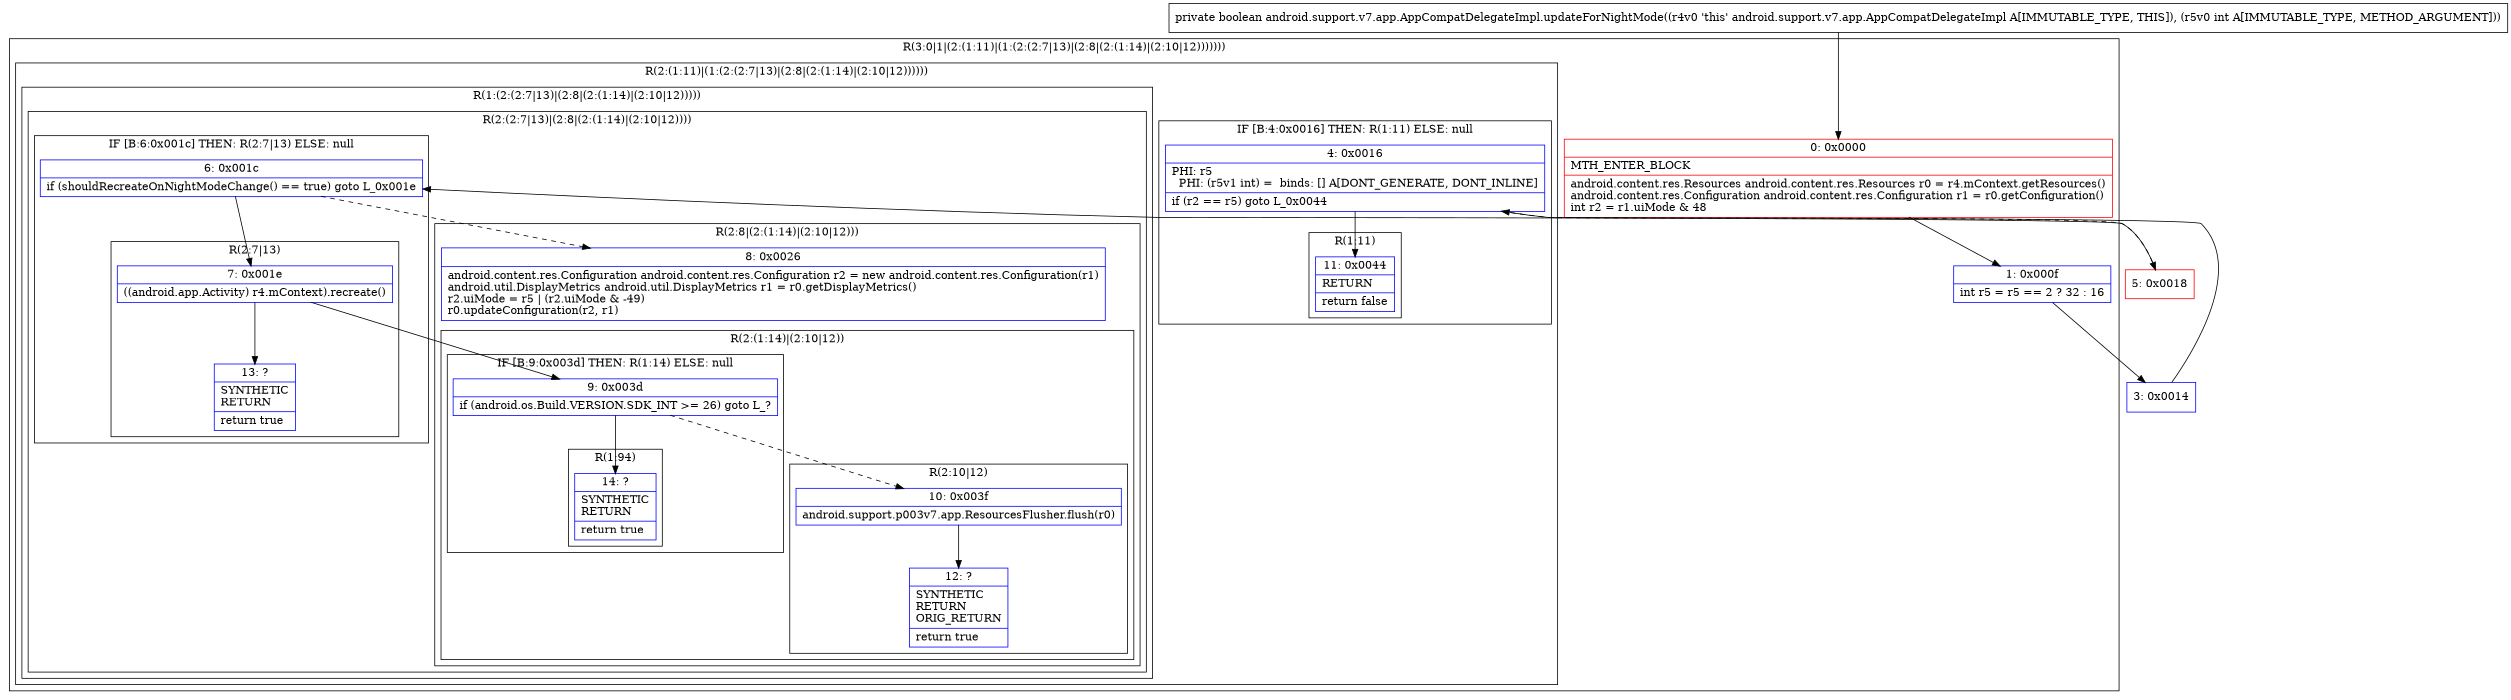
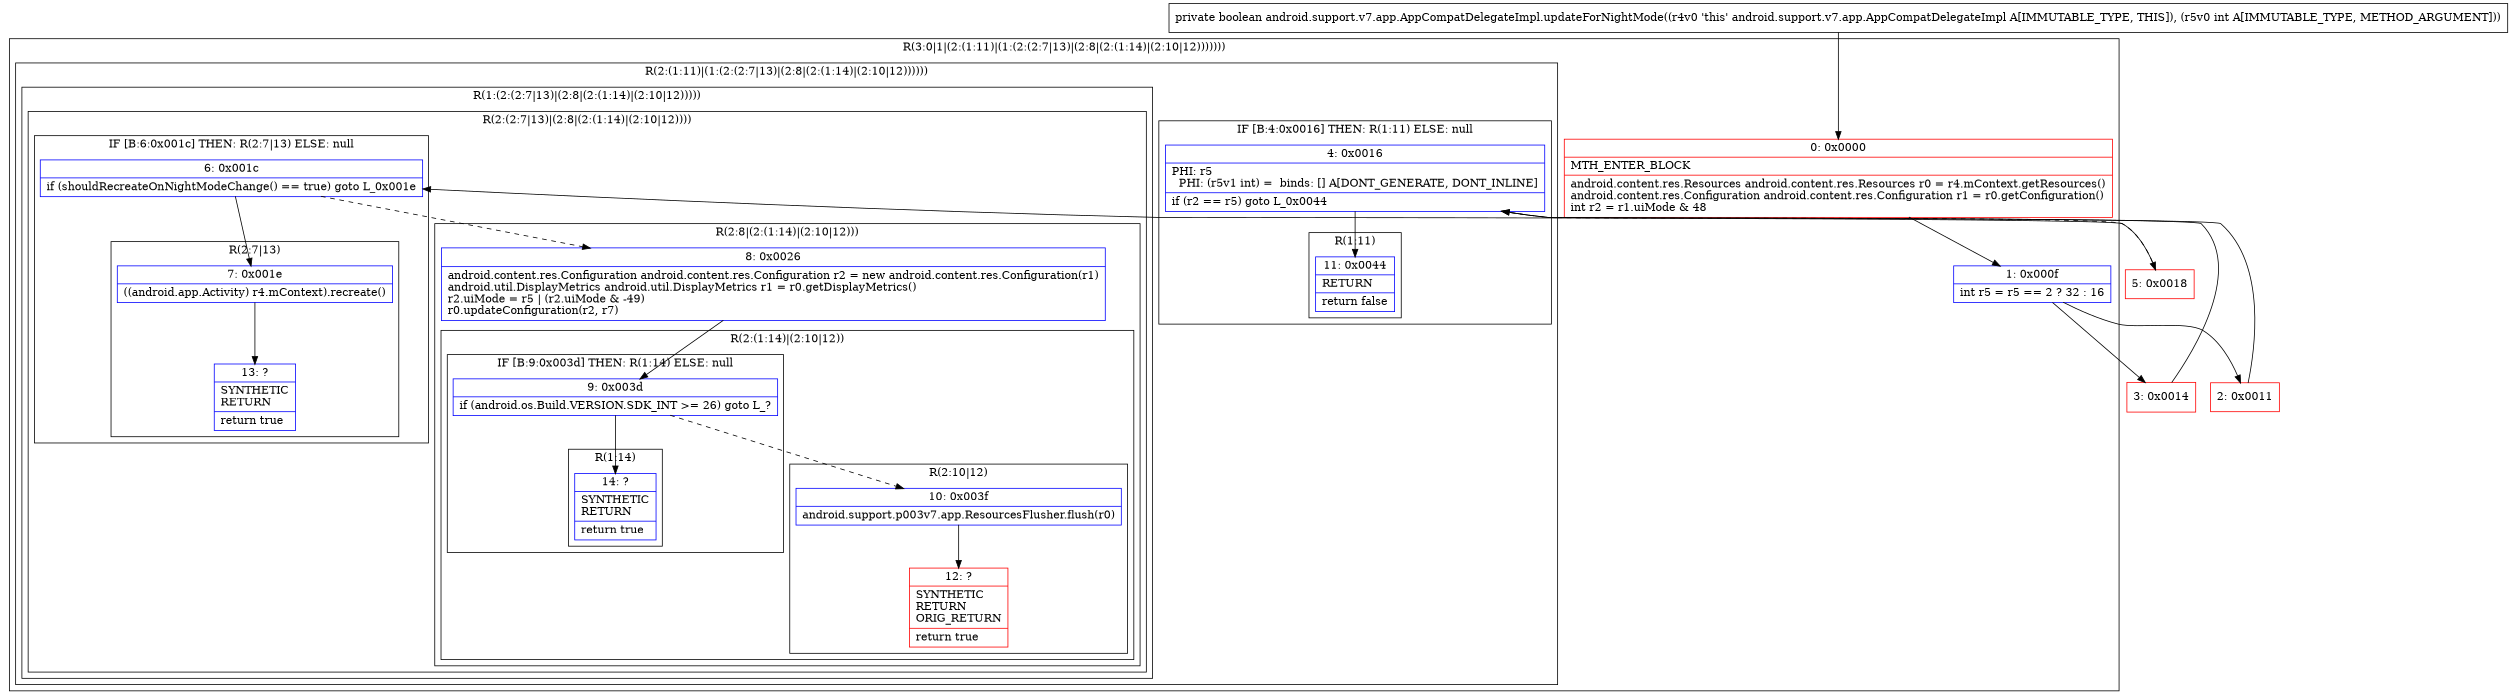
(533, 311) -> (533, 311)
(419, 336) -> (685, 347)
(2161, 397) -> (2161, 397)
none -> (2245, 397)
(615, 458) -> (615, 458)
(959, 608) -> (959, 608)
